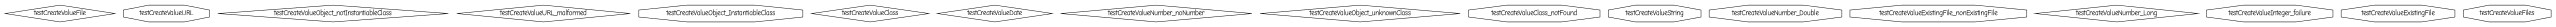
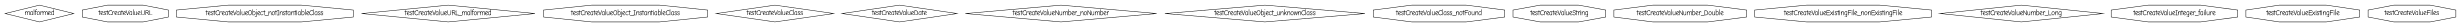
(60, 14) -> (39, 14)
(333, 14) -> (265, 14)
